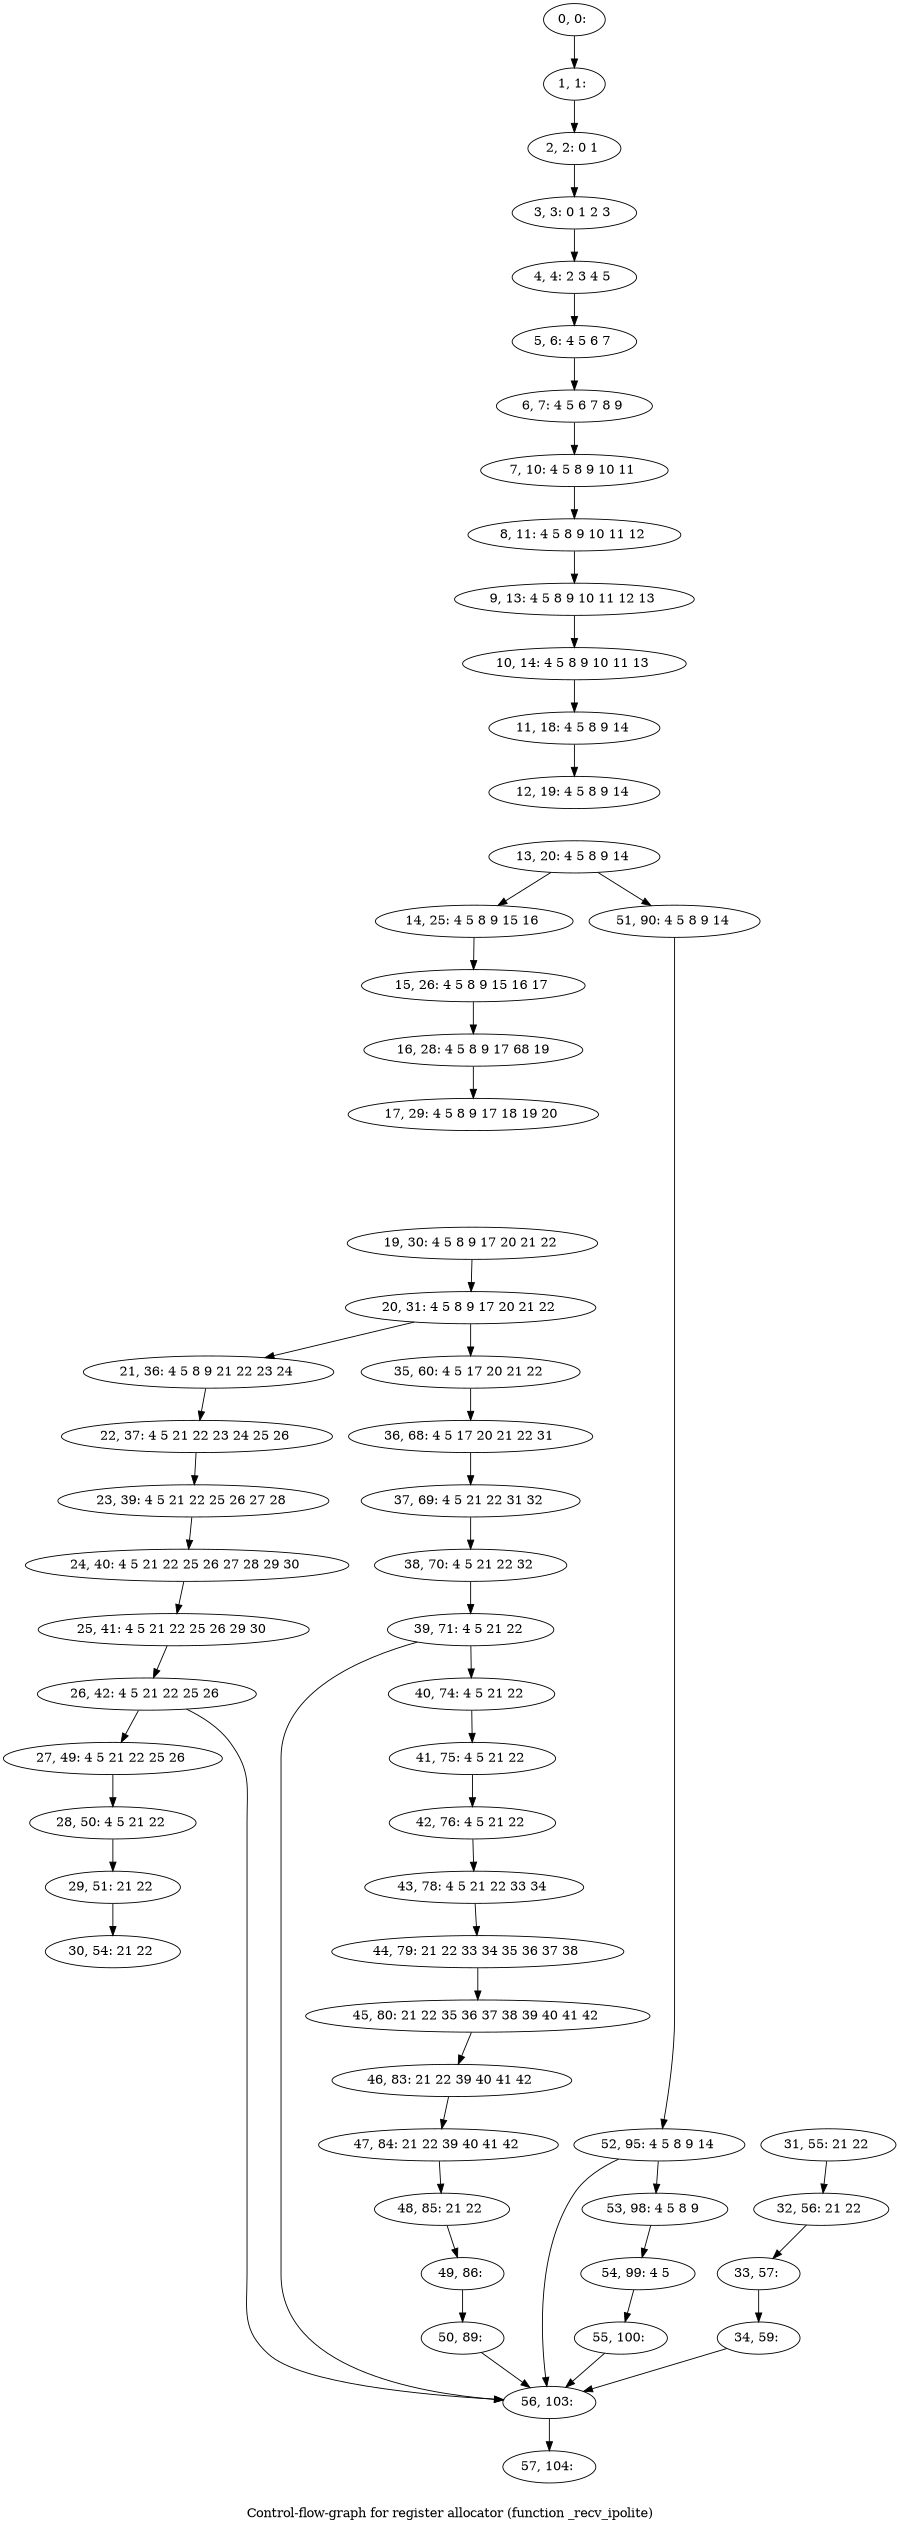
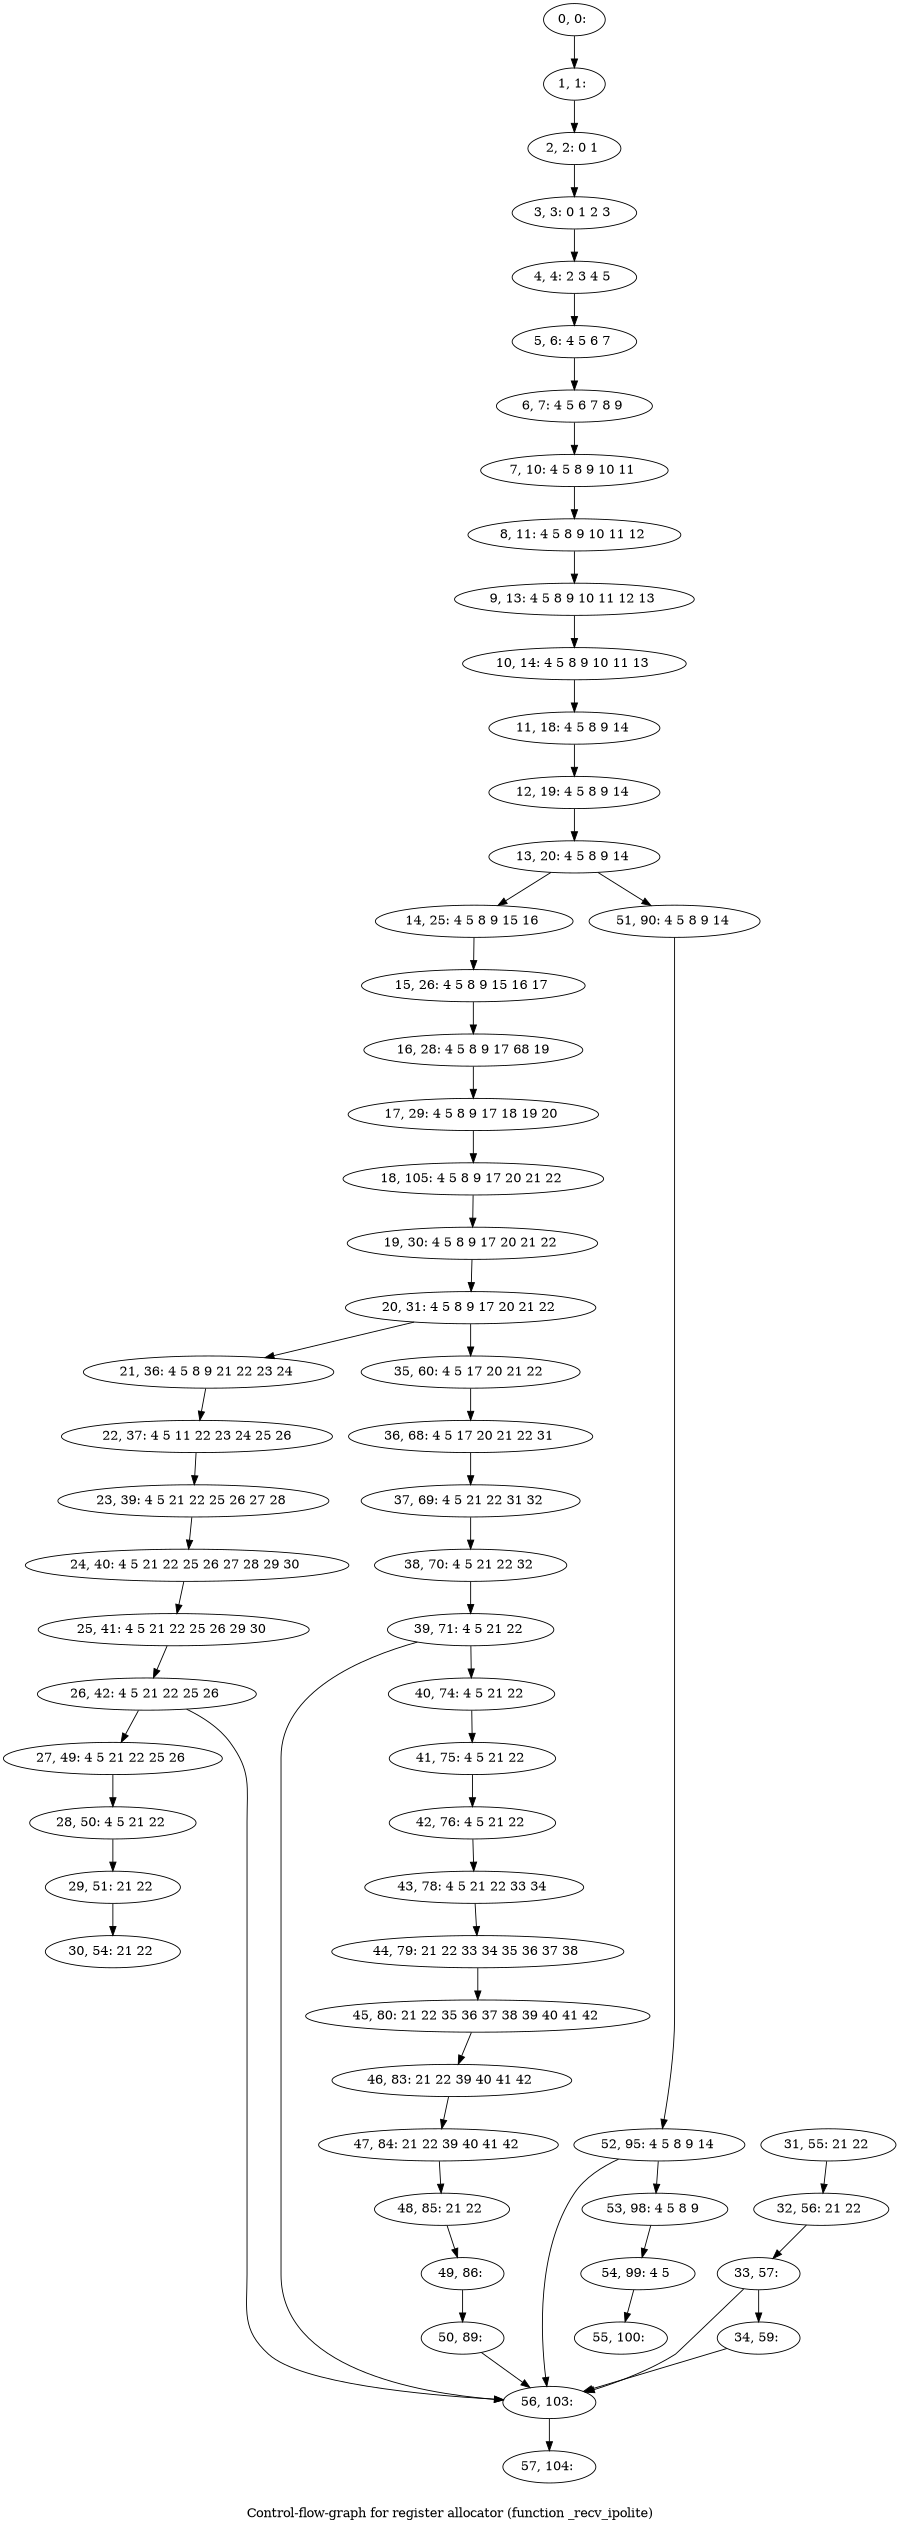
none -> (574, 820)
none -> (473, 1179)
(197, 1436) -> (197, 1436)
(589, 2367) -> (677, 2352)
